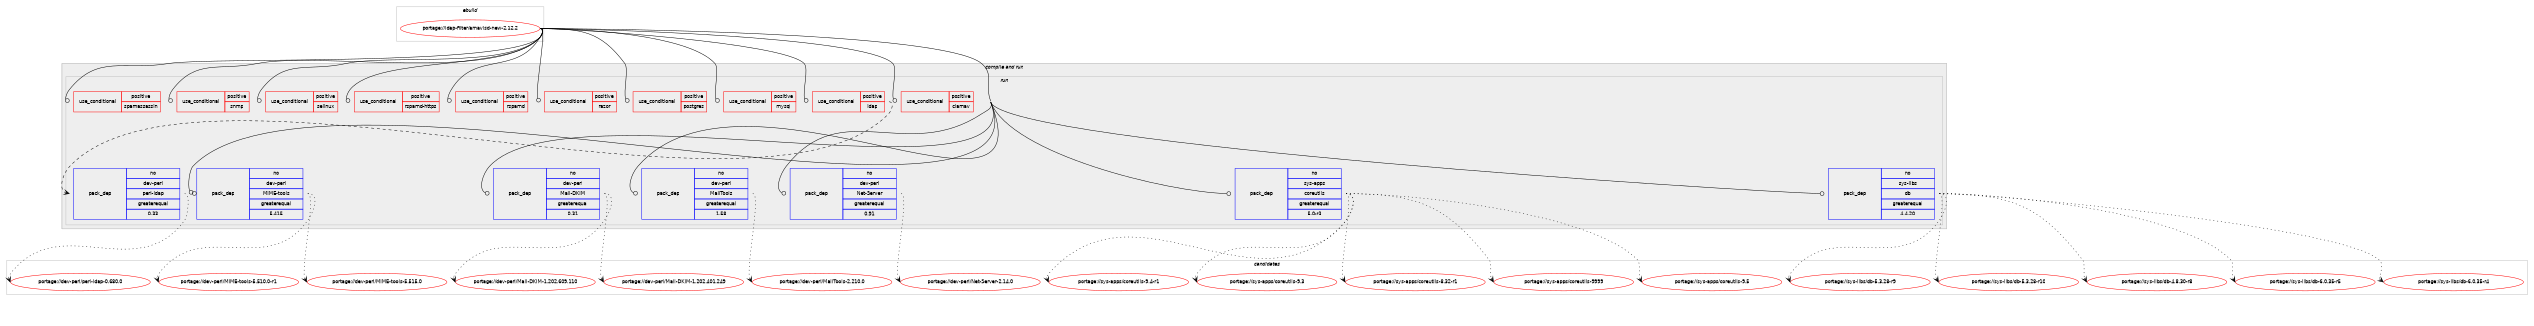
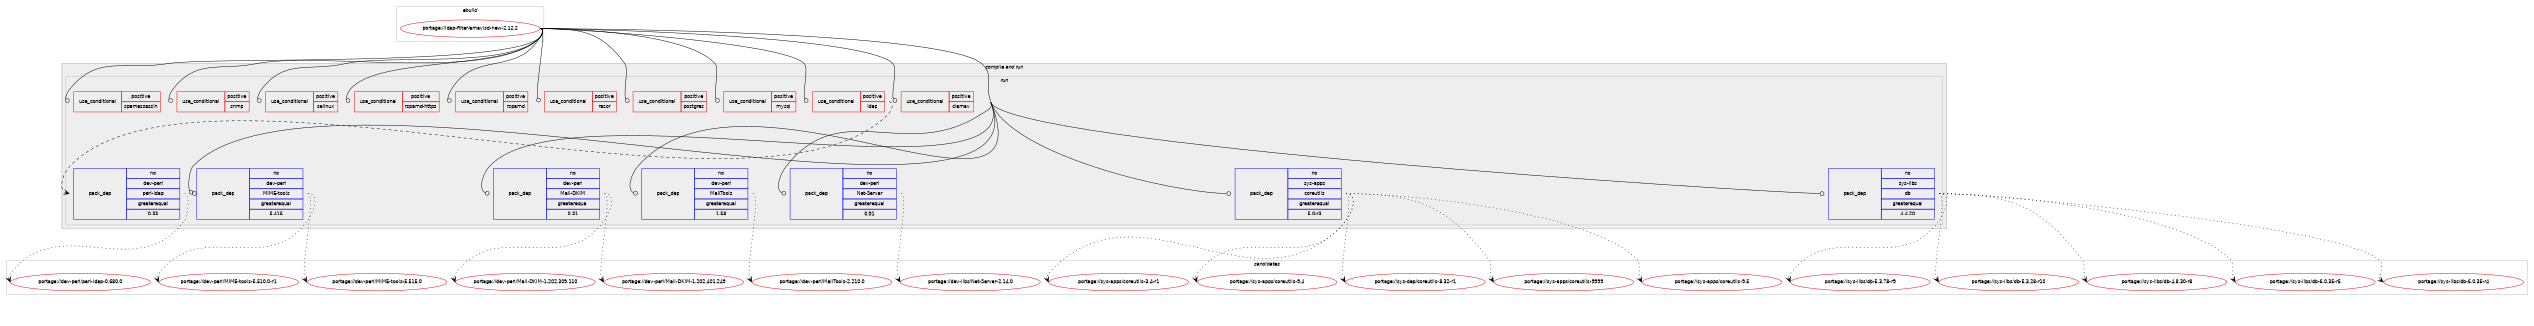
(525, 282) -> (525, 282)
(970, 282) -> (970, 282)
(1119, 282) -> (1119, 282)
(1267, 282) -> (1267, 282)
(1415, 282) -> (1415, 282)
(1860, 282) -> (1860, 282)
